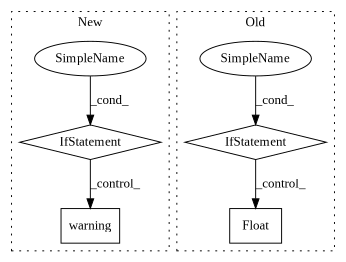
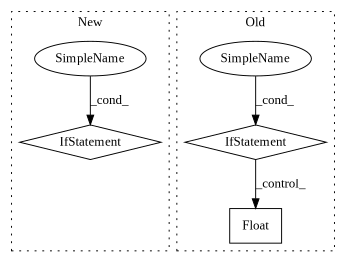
(90, 226) -> none
